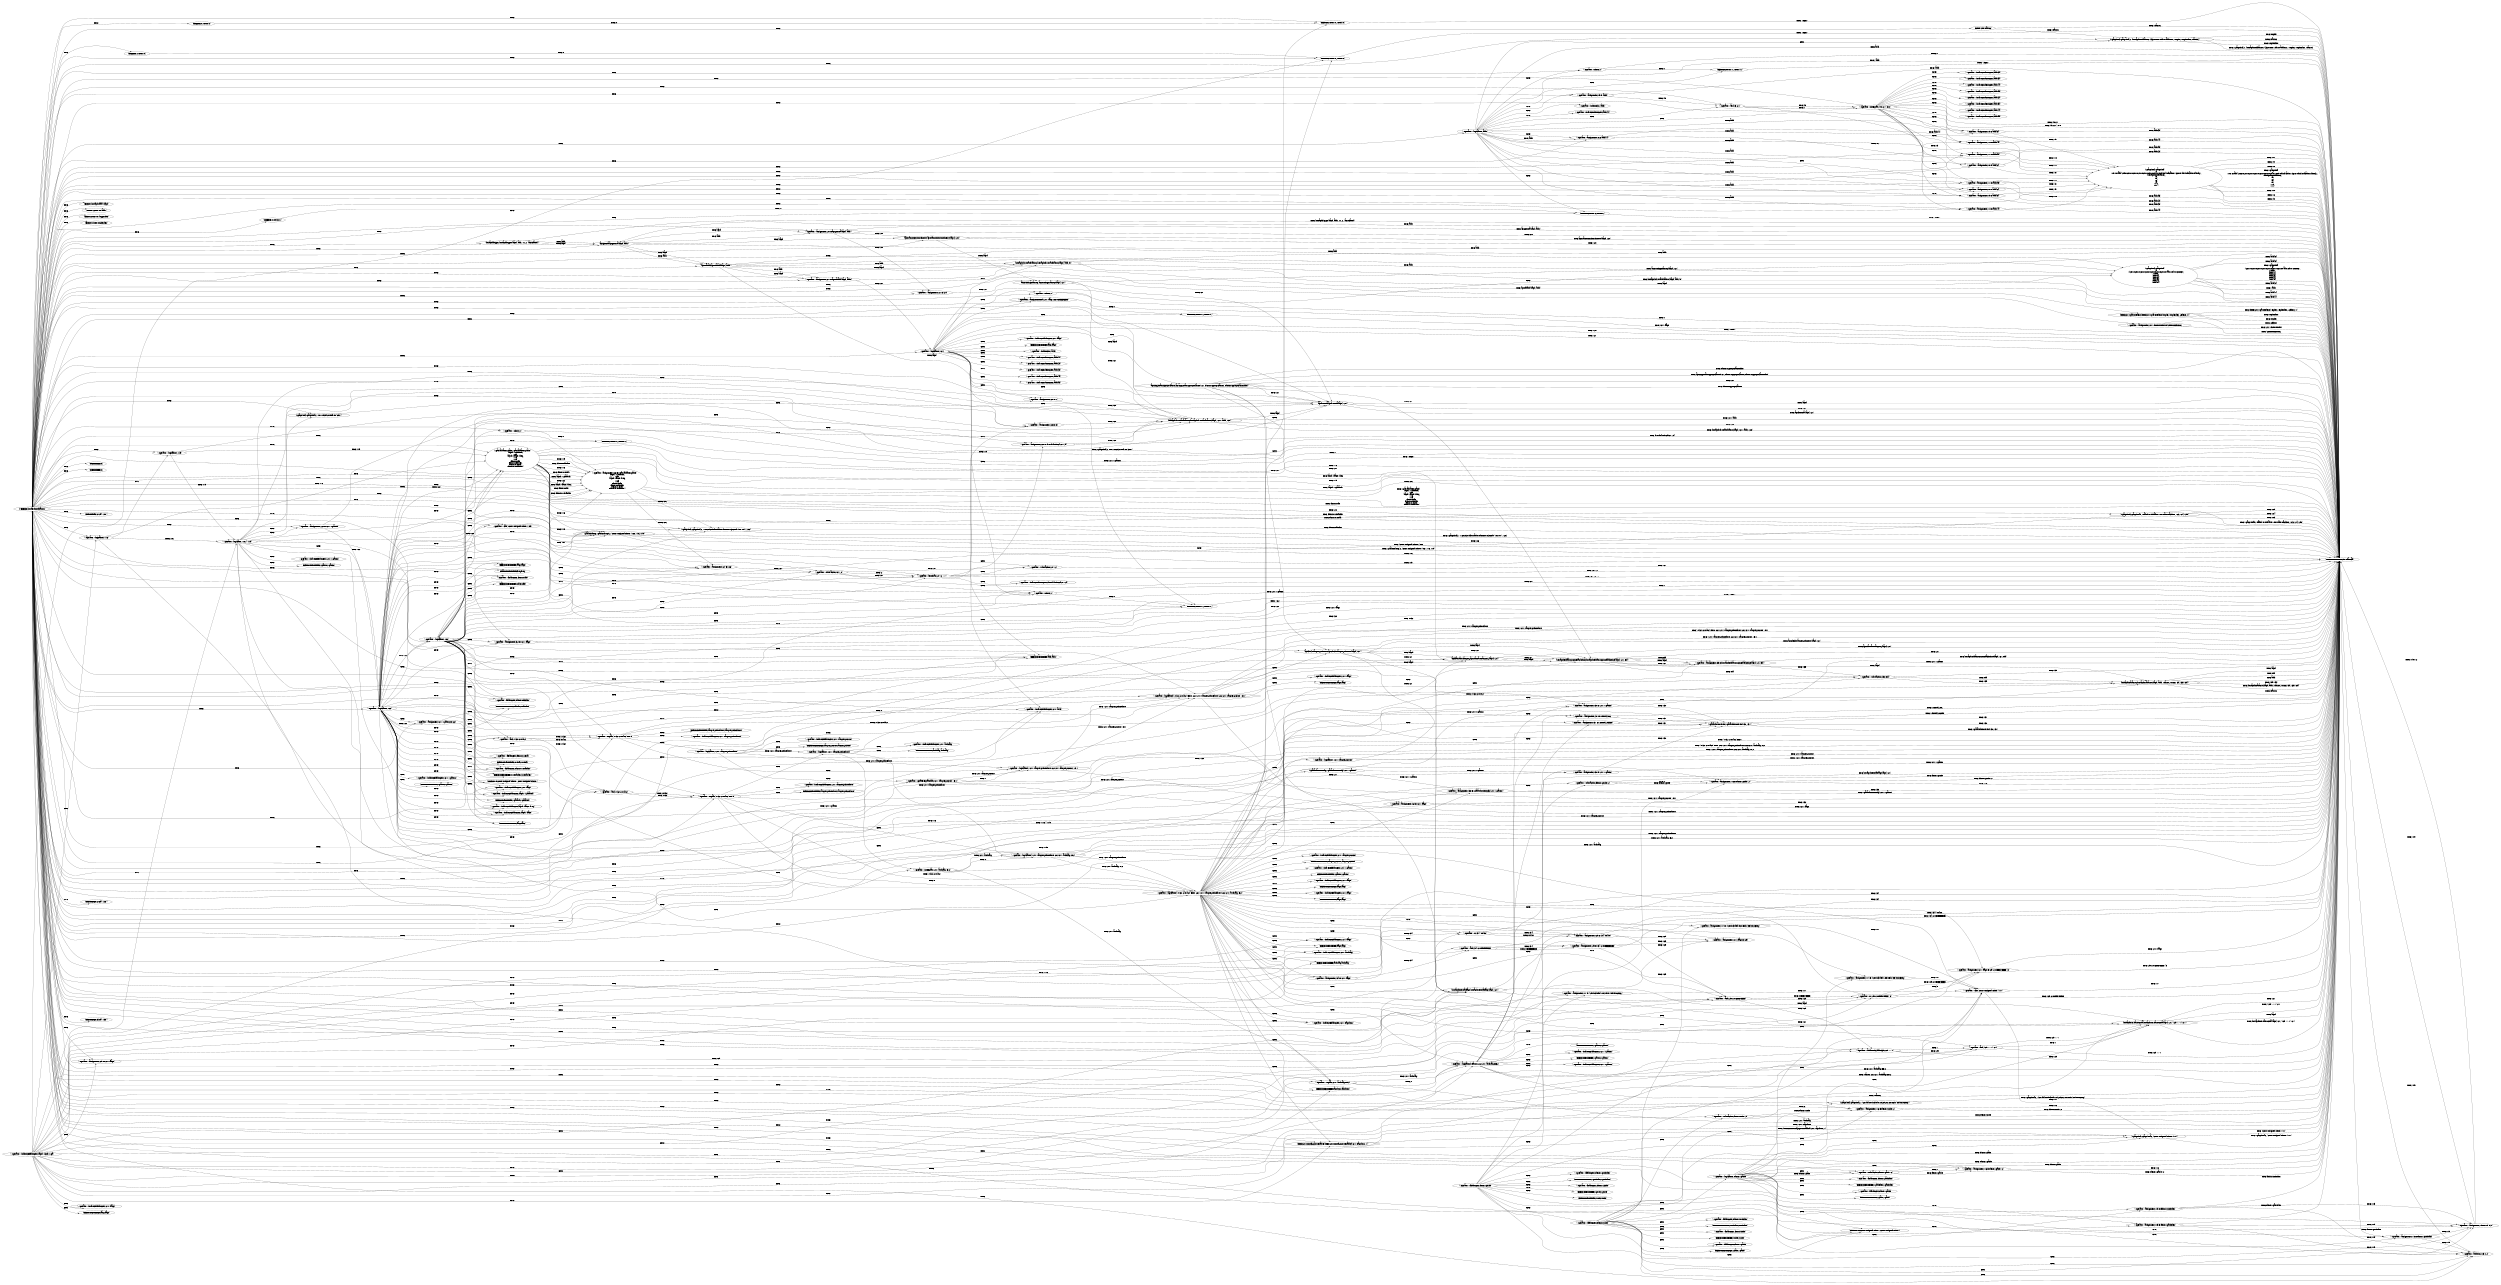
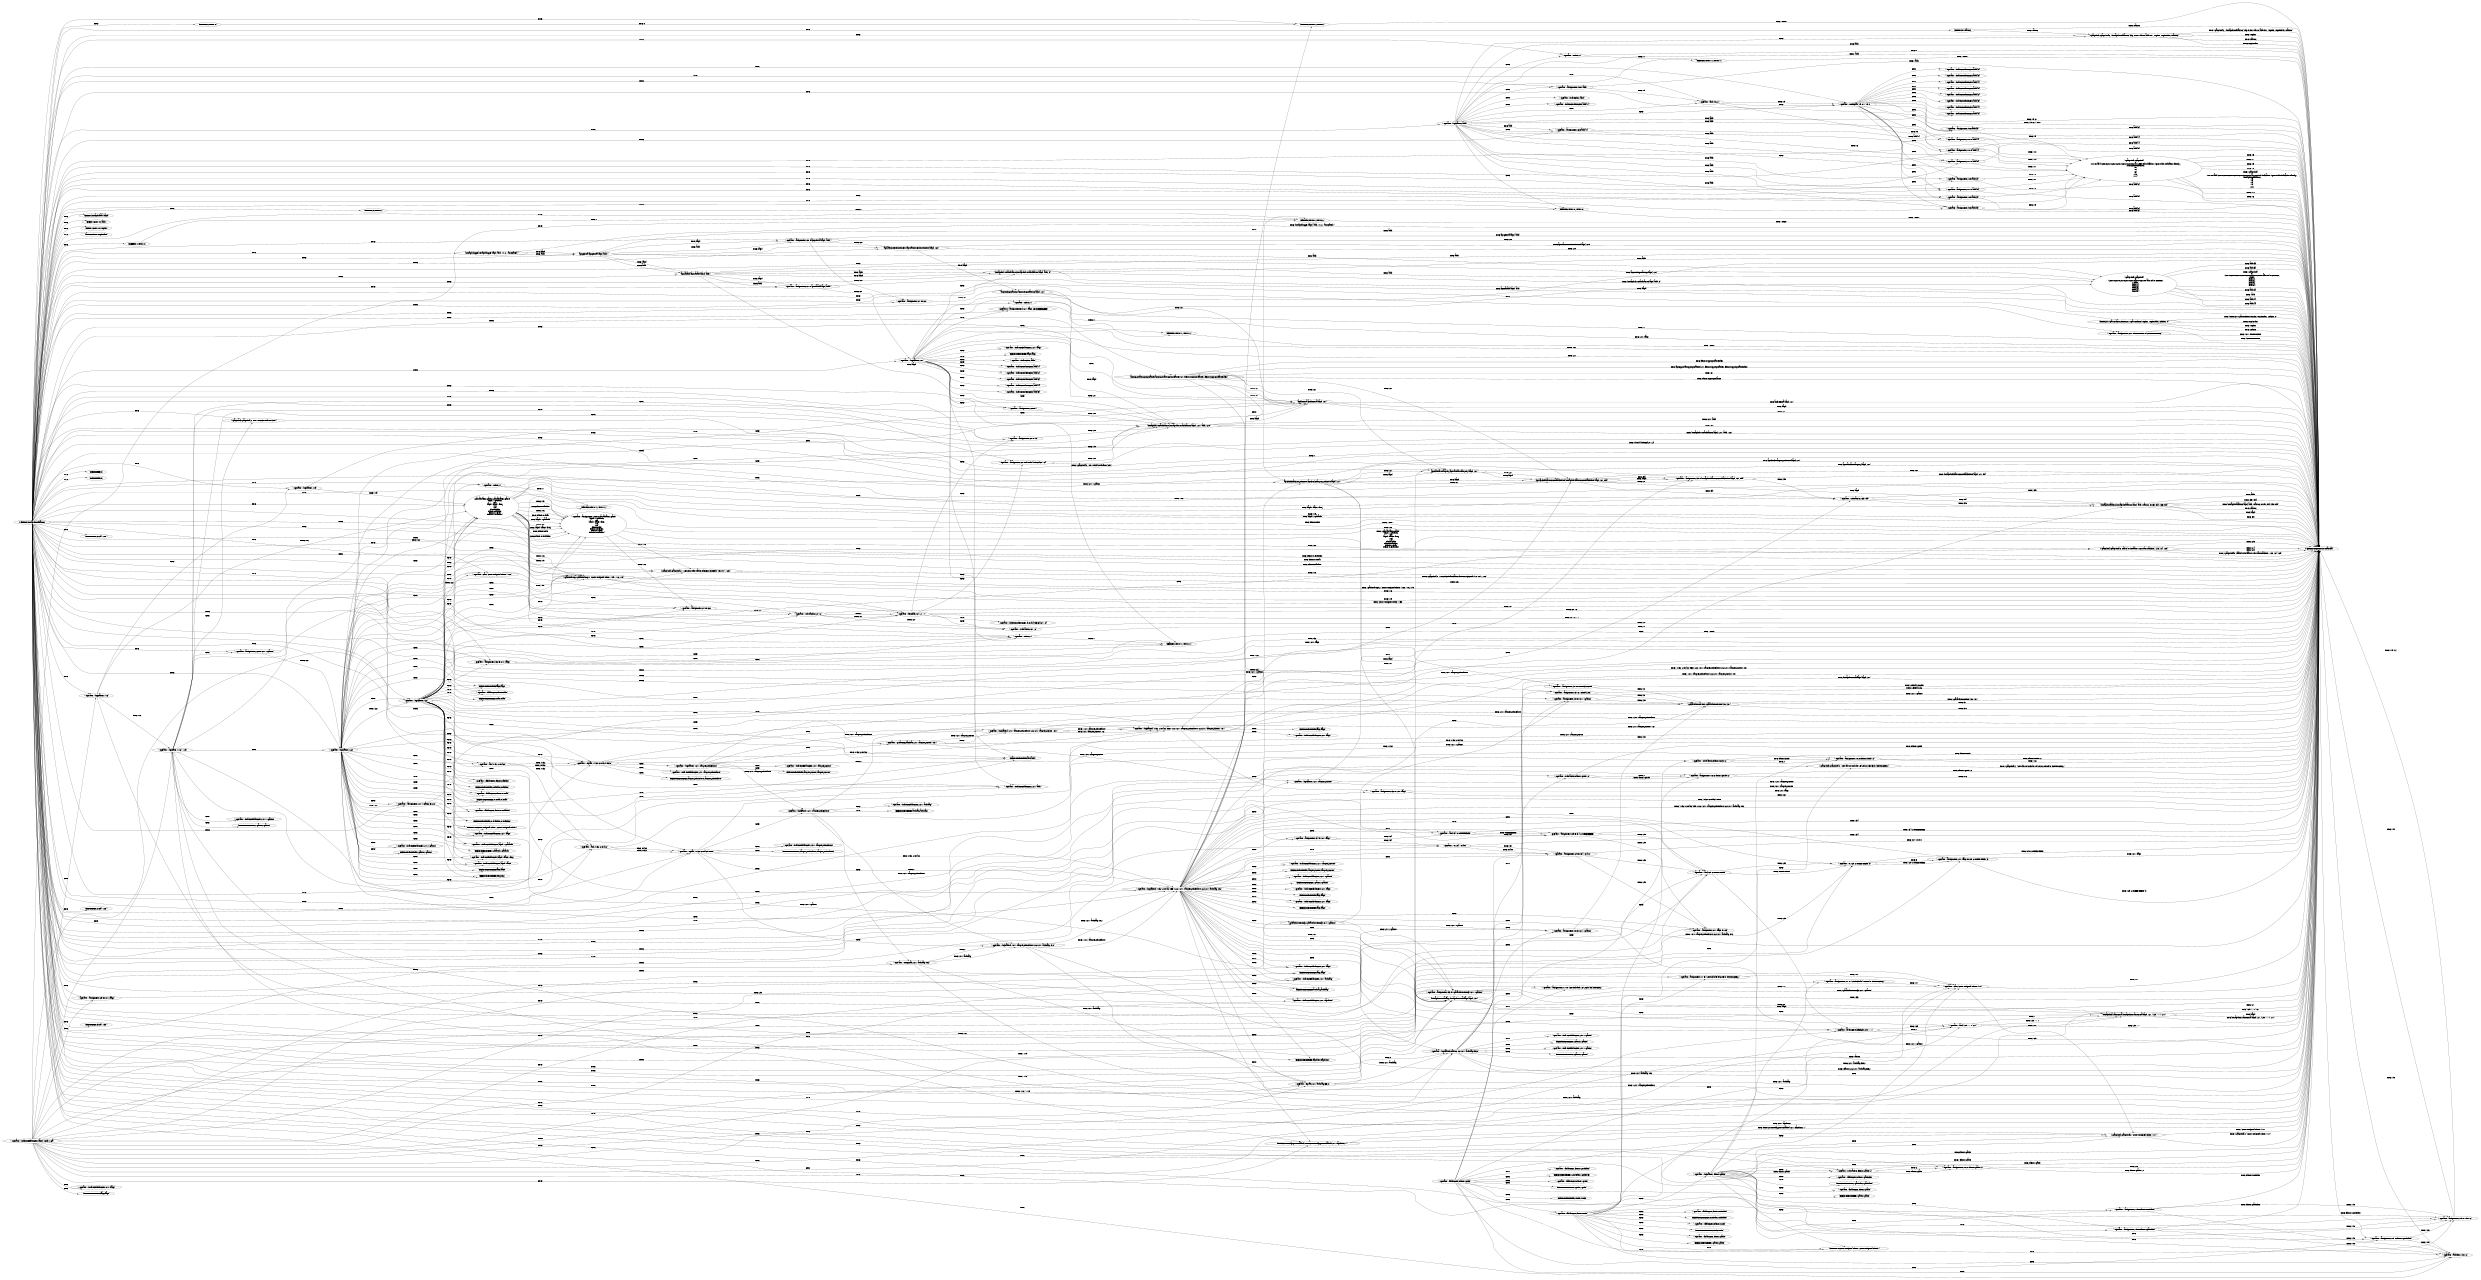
(96, 217) -> (96, 228)
(199, 499) -> none
(612, 1029) -> (639, 950)
